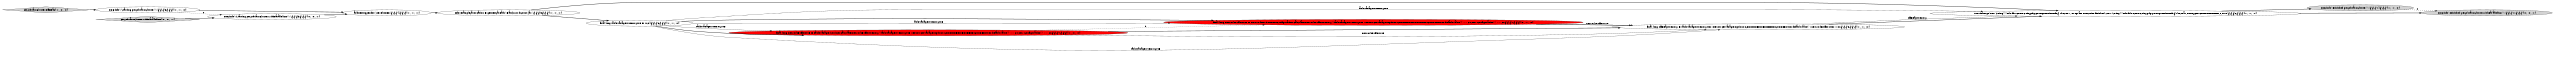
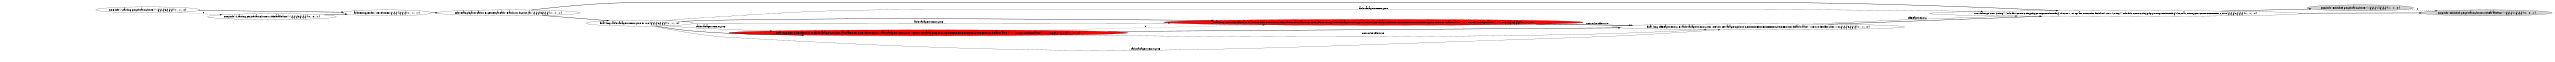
(46, 10) -> none
(148, 20) -> none
